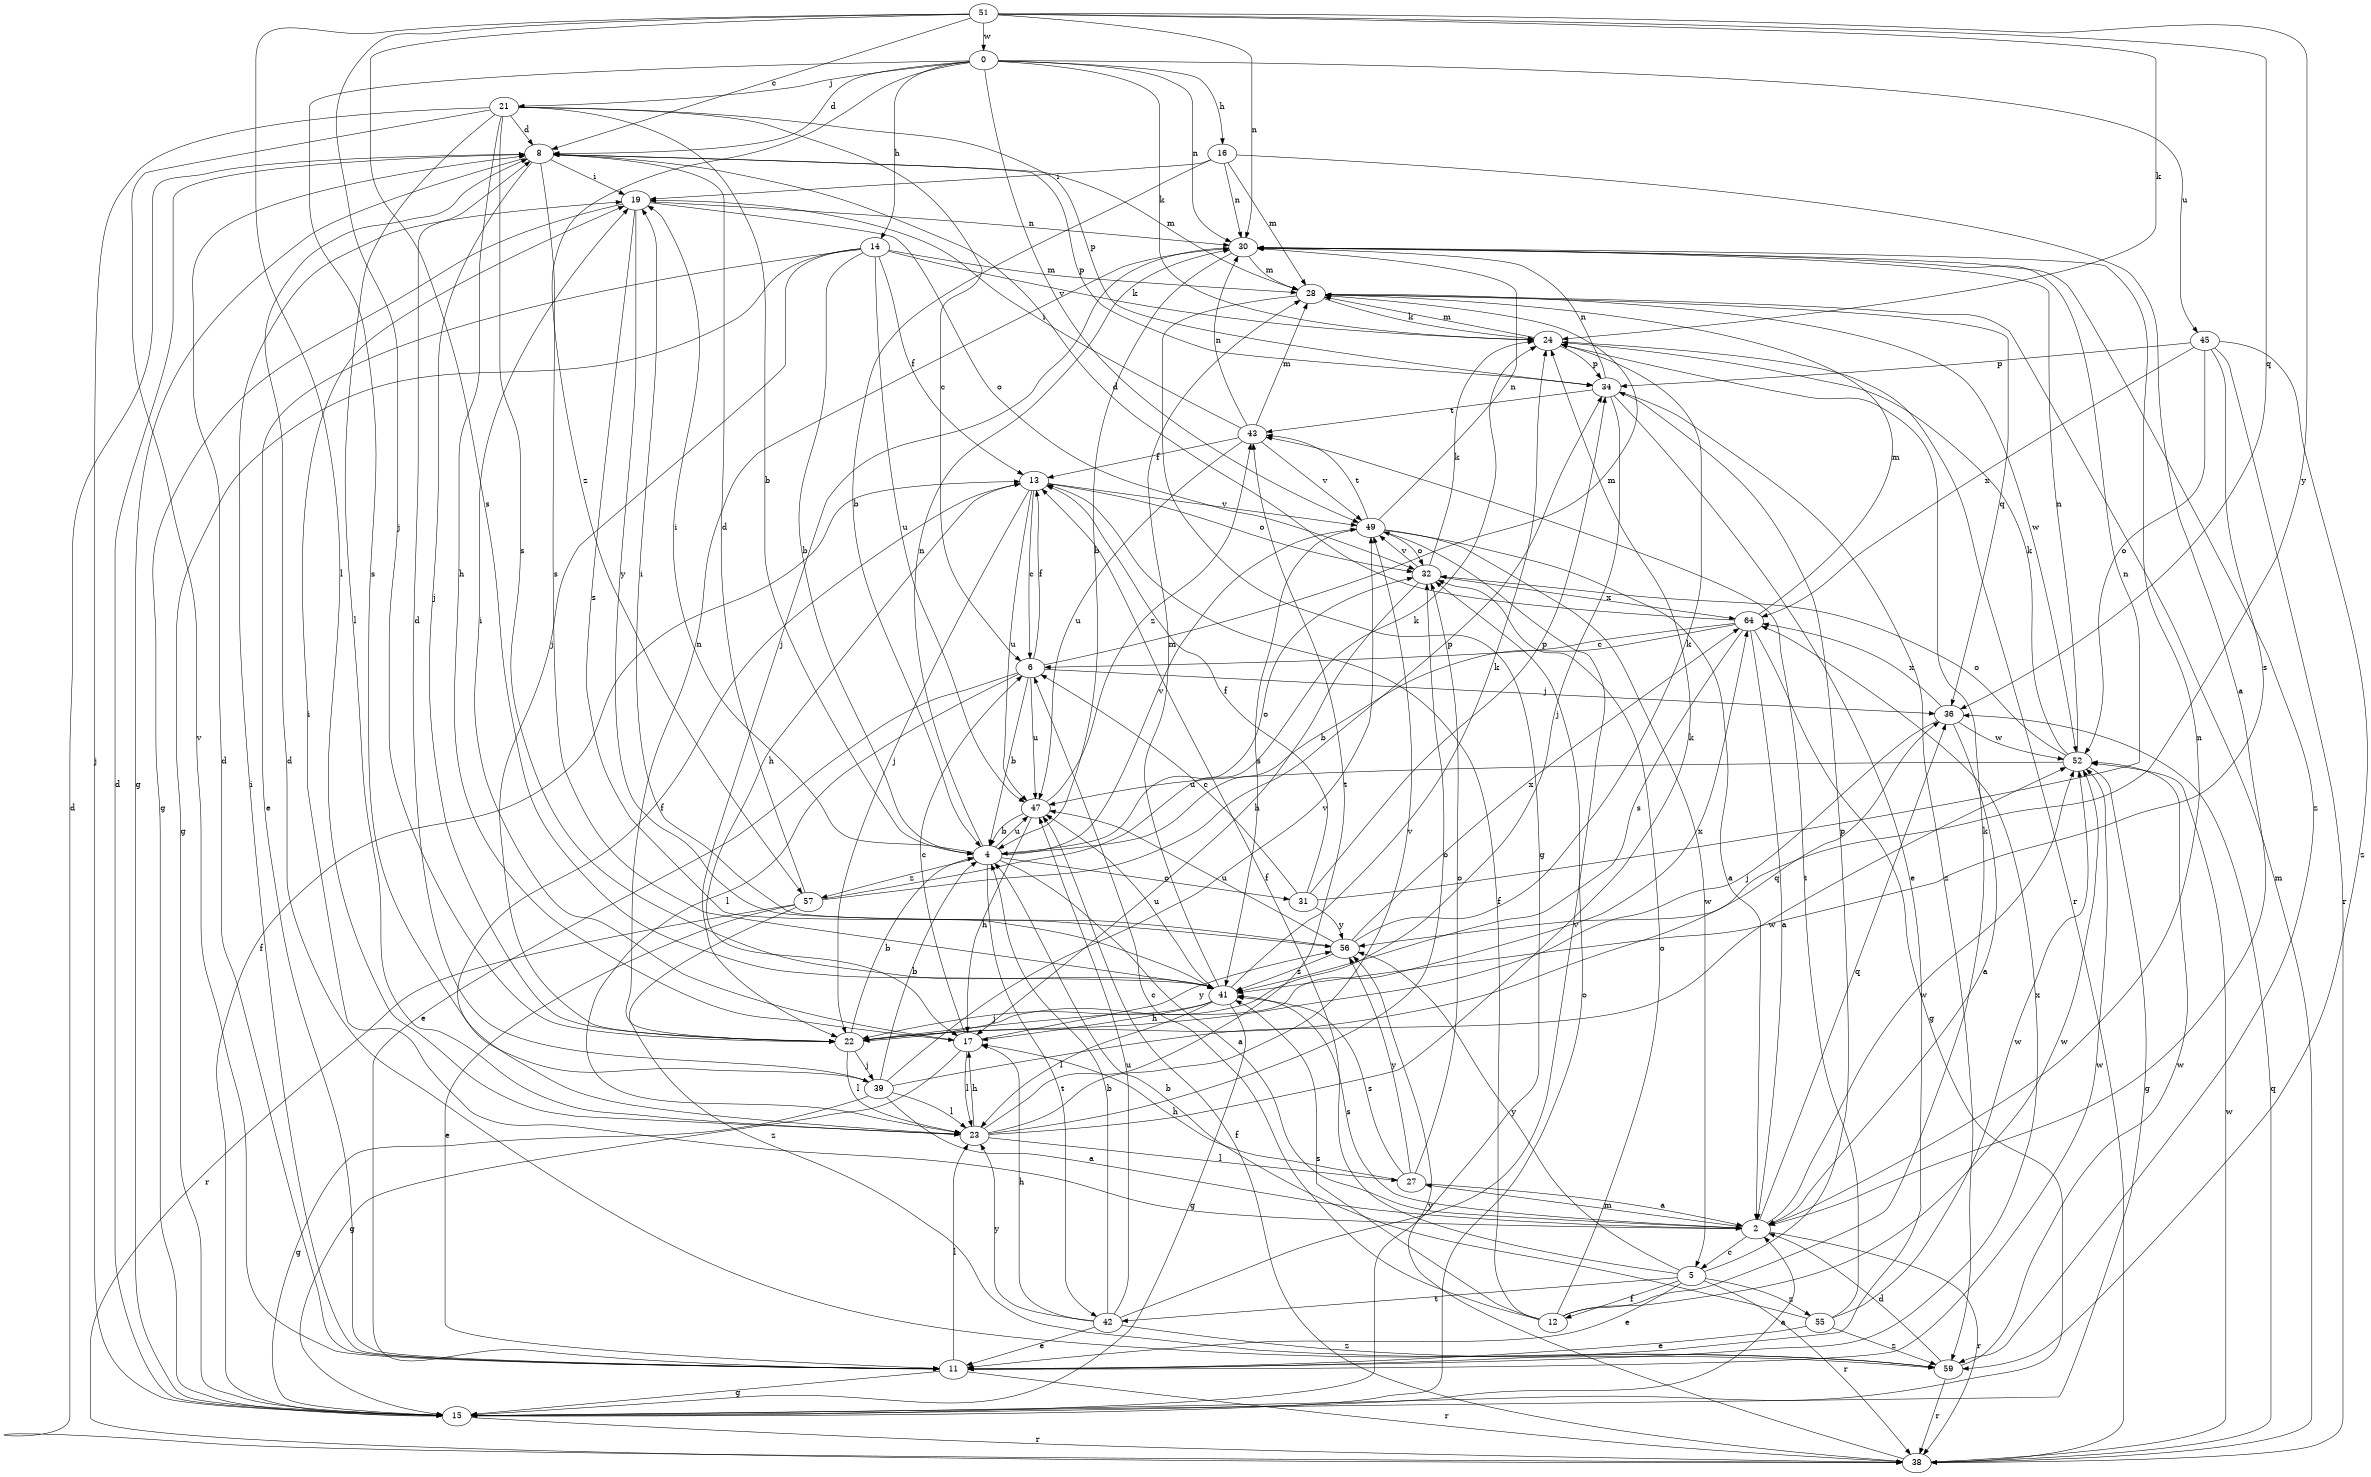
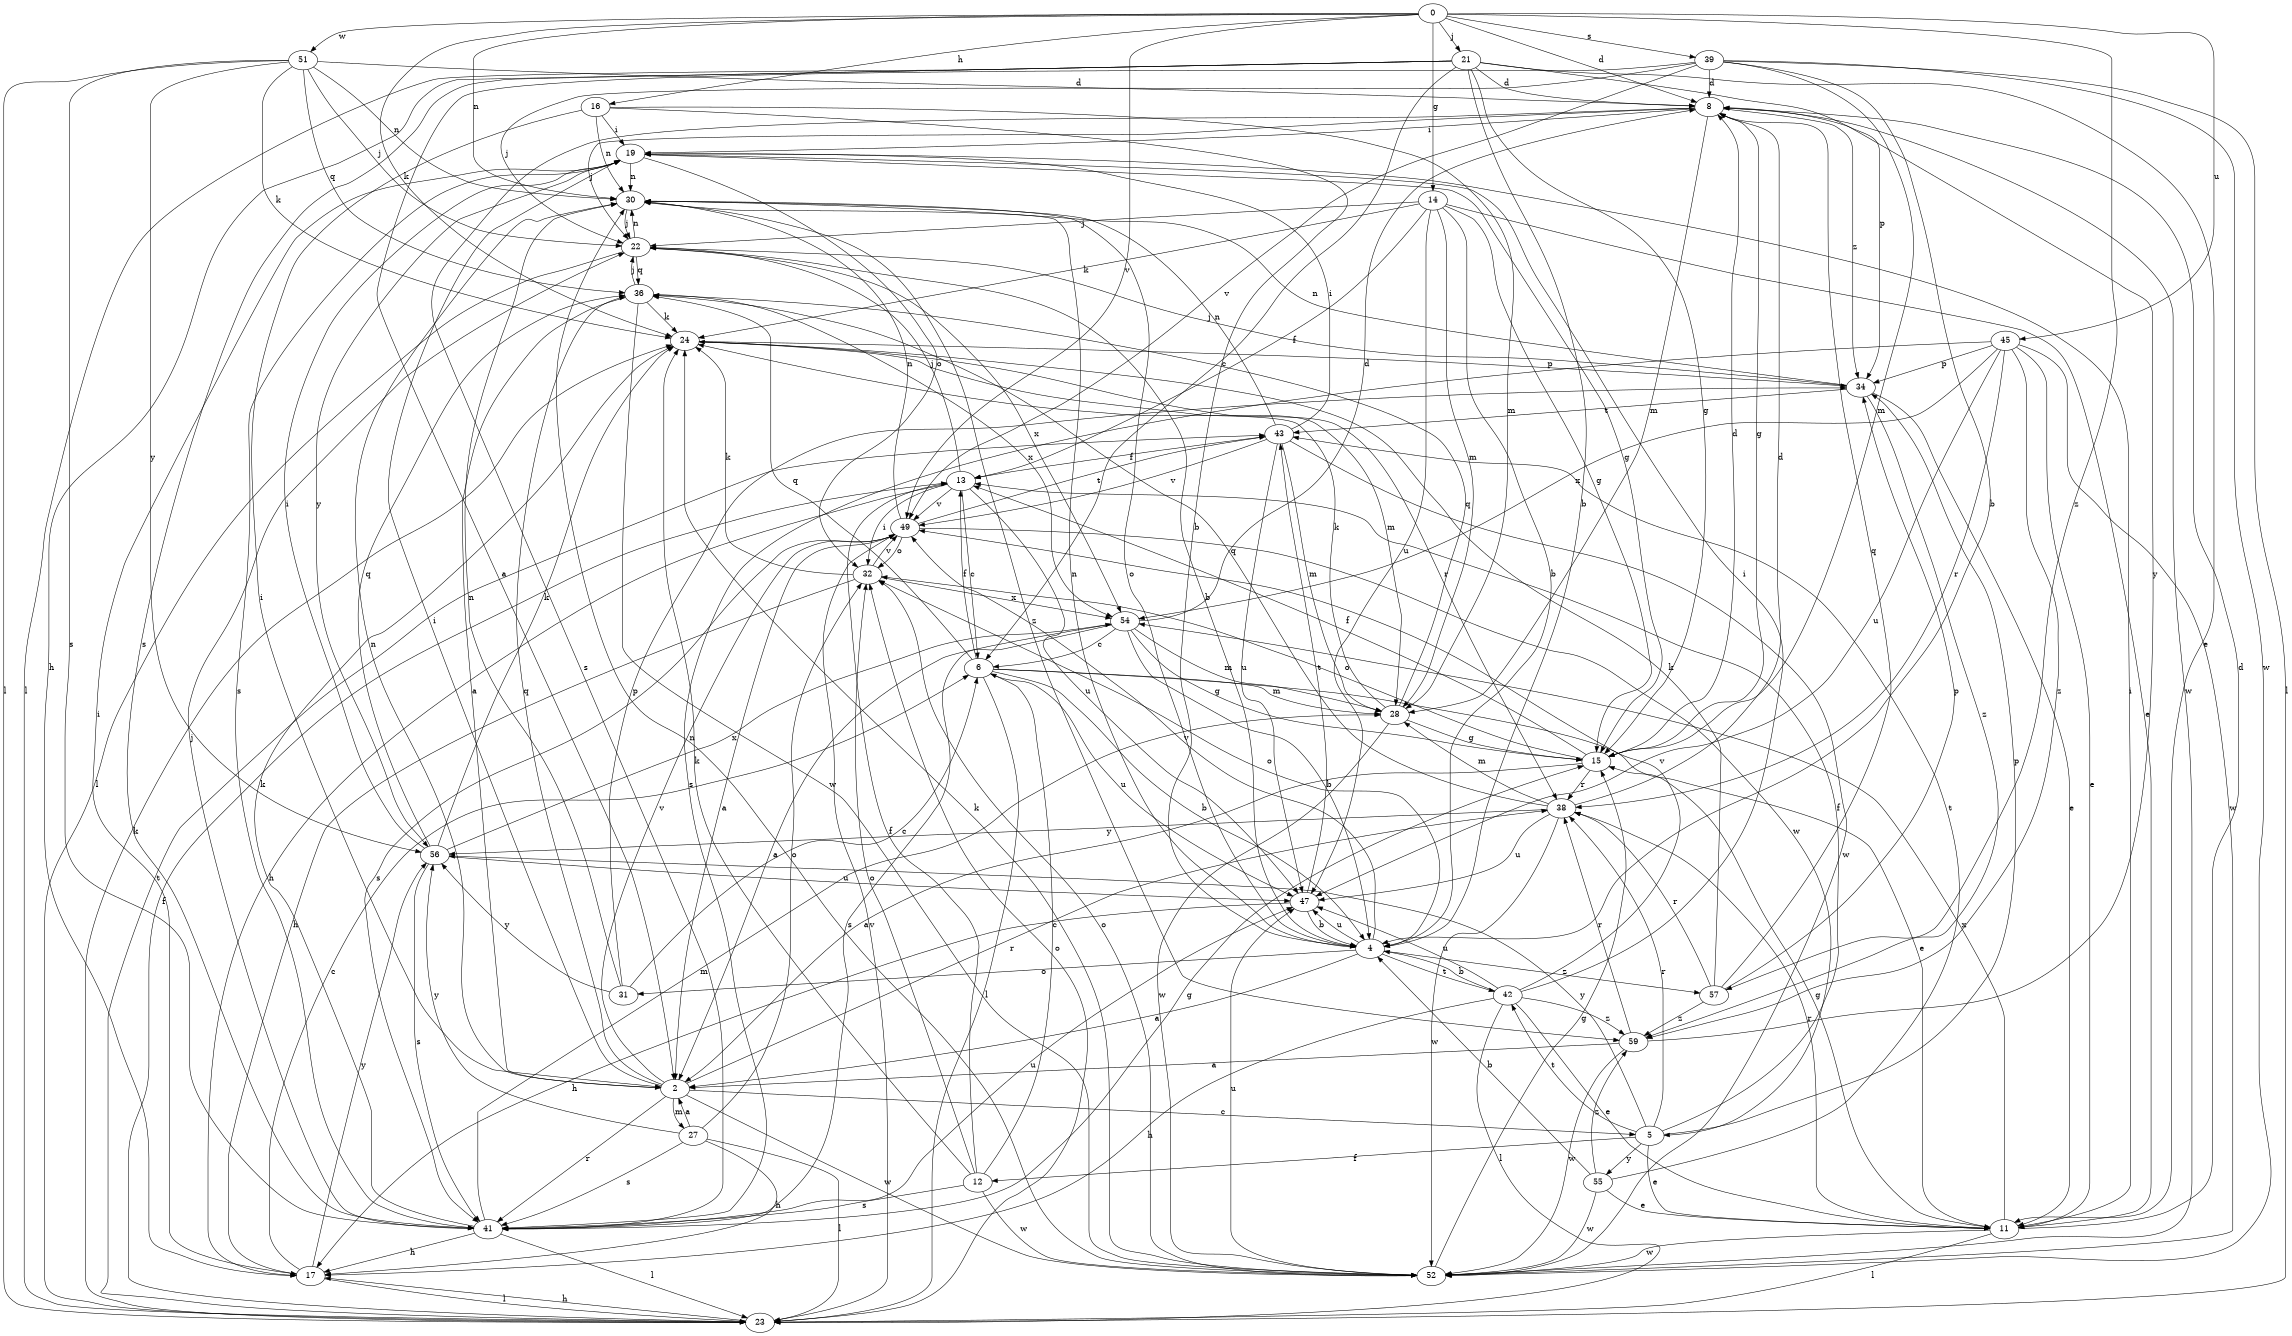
(984, 34) -> (781, 17)
(774, 84) -> (1079, 84)
(897, 154) -> (1436, 107)
(1082, 271) -> (1855, 247)
(1268, 276) -> none
none -> (660, 315)
none -> (385, 521)
(725, 528) -> (1874, 551)
(1262, 528) -> (884, 528)
(1097, 551) -> (1132, 575)
(2124, 551) -> (2233, 808)
(683, 609) -> (1533, 270)
(1153, 621) -> (1319, 668)
(1749, 621) -> (1125, 621)
(1216, 682) -> none
(1546, 691) -> (796, 481)
(2241, 691) -> (261, 598)
none -> (1752, 729)
(199, 738) -> (2206, 645)
(96, 762) -> (1706, 411)
(290, 762) -> (2155, 575)
none -> (672, 770)
none -> (1840, 785)
none -> (2192, 878)
(863, 1063) -> (942, 88)
(1349, 1112) -> (588, 1159)
(1237, 1136) -> (1518, 855)
(1190, 1159) -> (839, 1191)
(512, 1164) -> none
(997, 1229) -> (1501, 1159)
(298, 1253) -> (1881, 411)
(445, 1253) -> (2090, 800)
(1791, 1299) -> (1629, 1159)
(1881, 1299) -> (1214, 1066)
